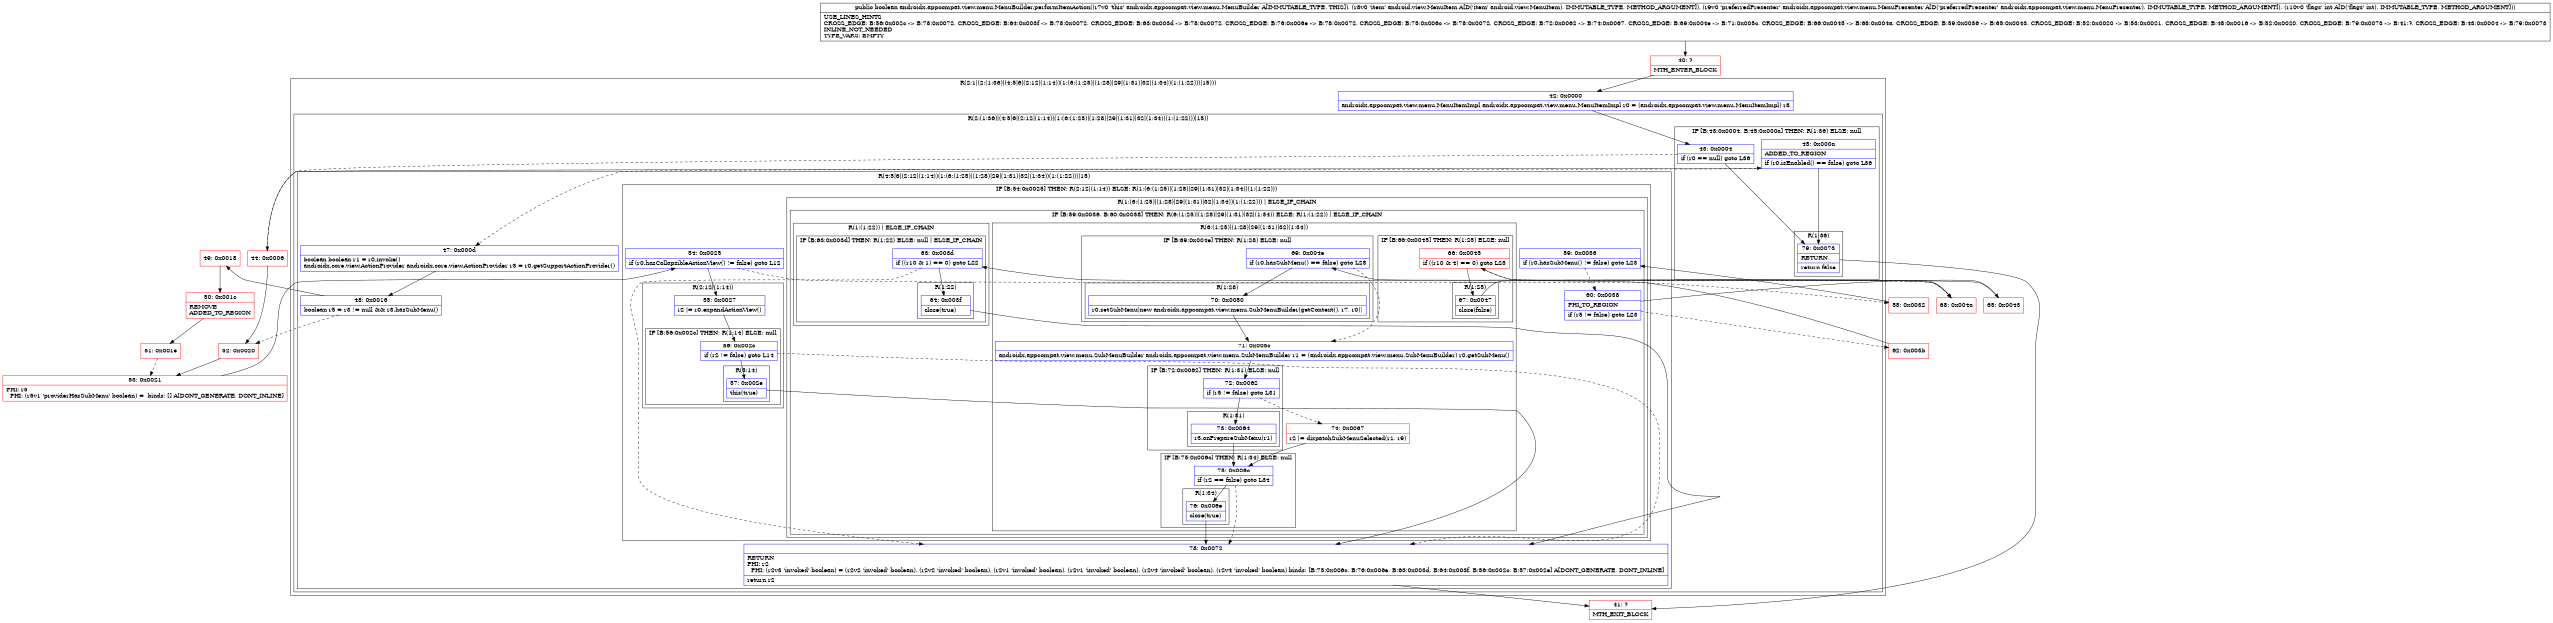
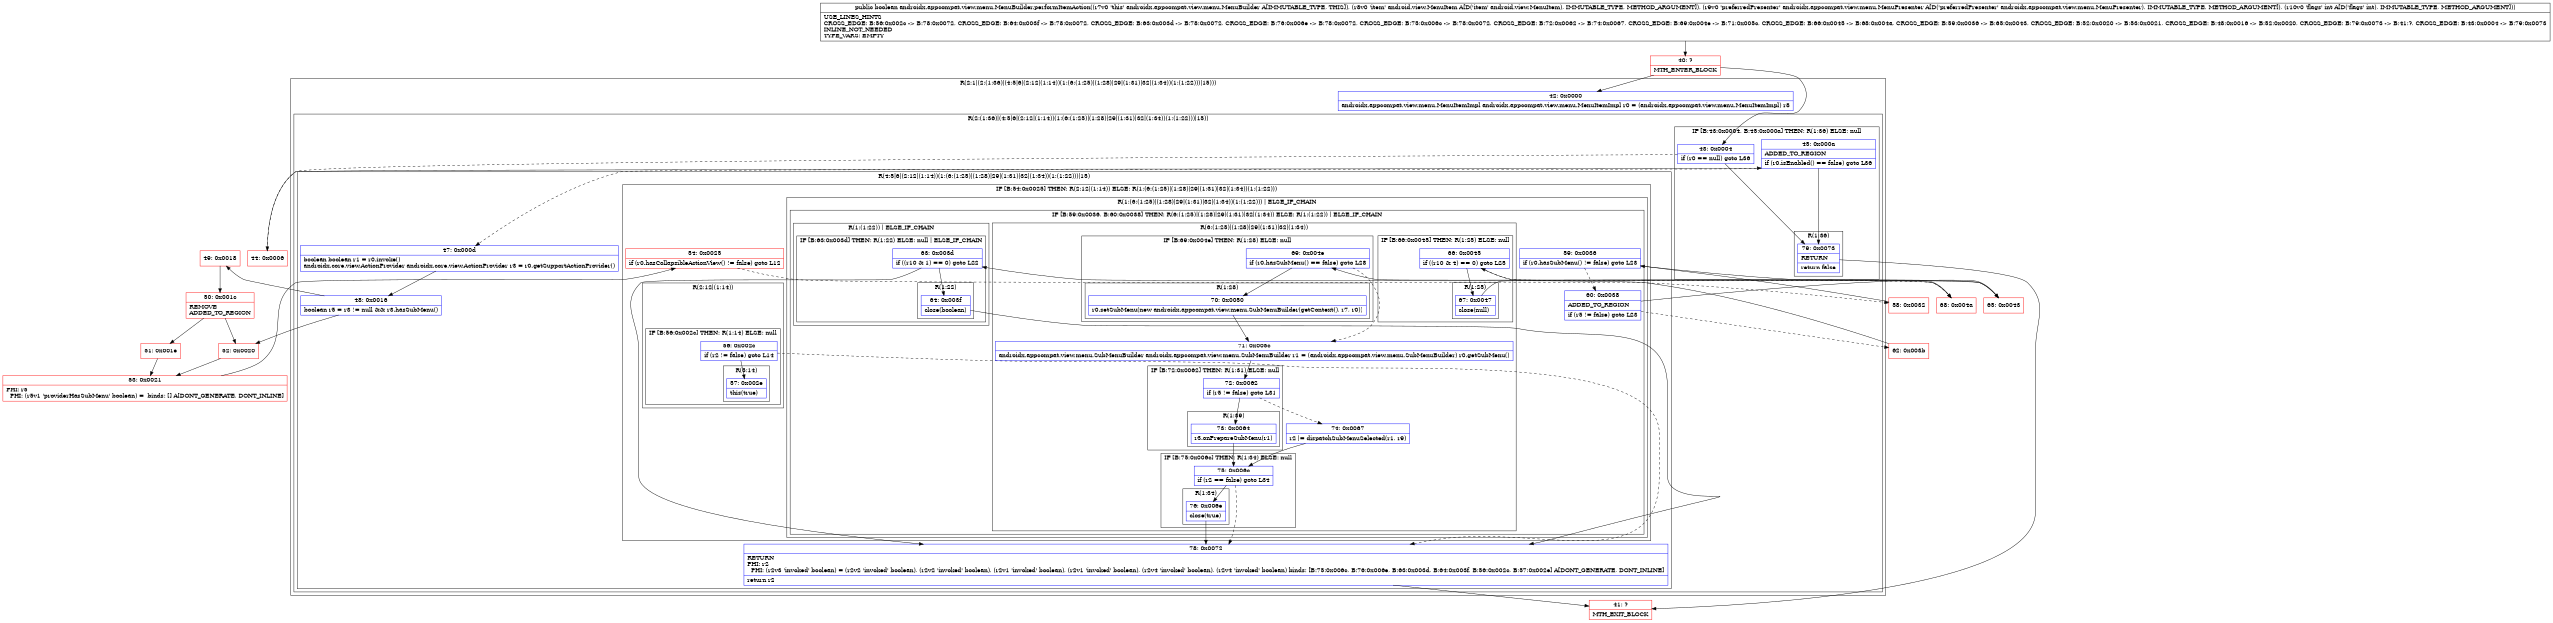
(1639, 127) -> (1806, 97)
(705, 258) -> (705, 258)
(1465, 258) -> (1465, 258)
none -> (1748, 276)
(264, 305) -> (230, 329)
(720, 305) -> none
(1593, 305) -> (1599, 305)
(940, 310) -> (946, 310)
(1475, 310) -> (1474, 310)
(301, 327) -> (301, 327)
(155, 365) -> (155, 365)
(639, 384) -> (639, 384)
(1251, 408) -> none
(1234, 416) -> (1234, 416)
(1348, 434) -> (1348, 434)
